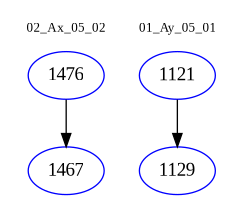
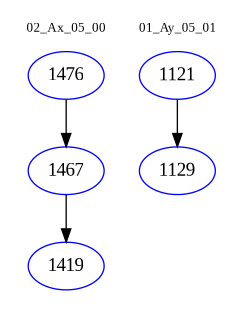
(67, 28) -> (67, 28)
none -> (66, 266)
